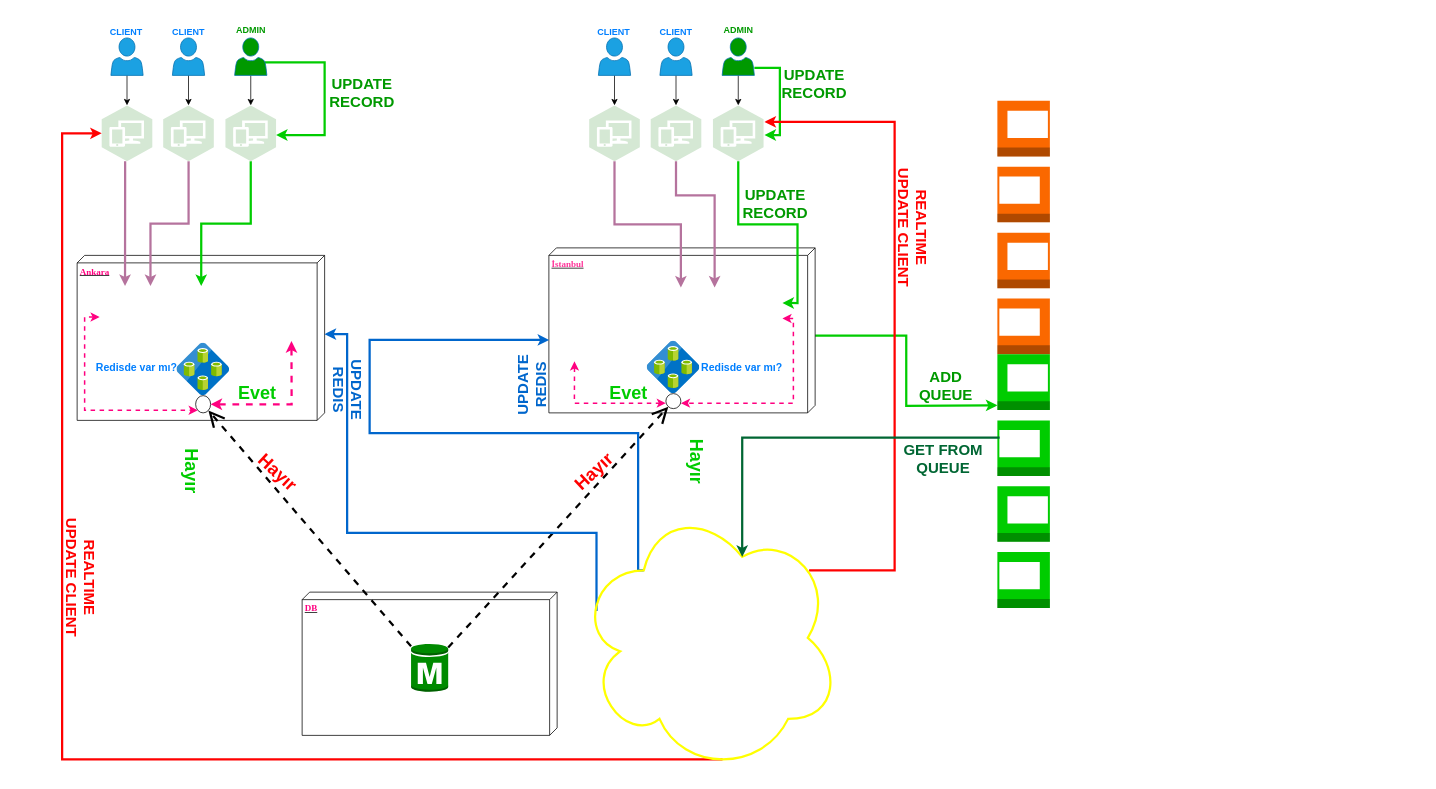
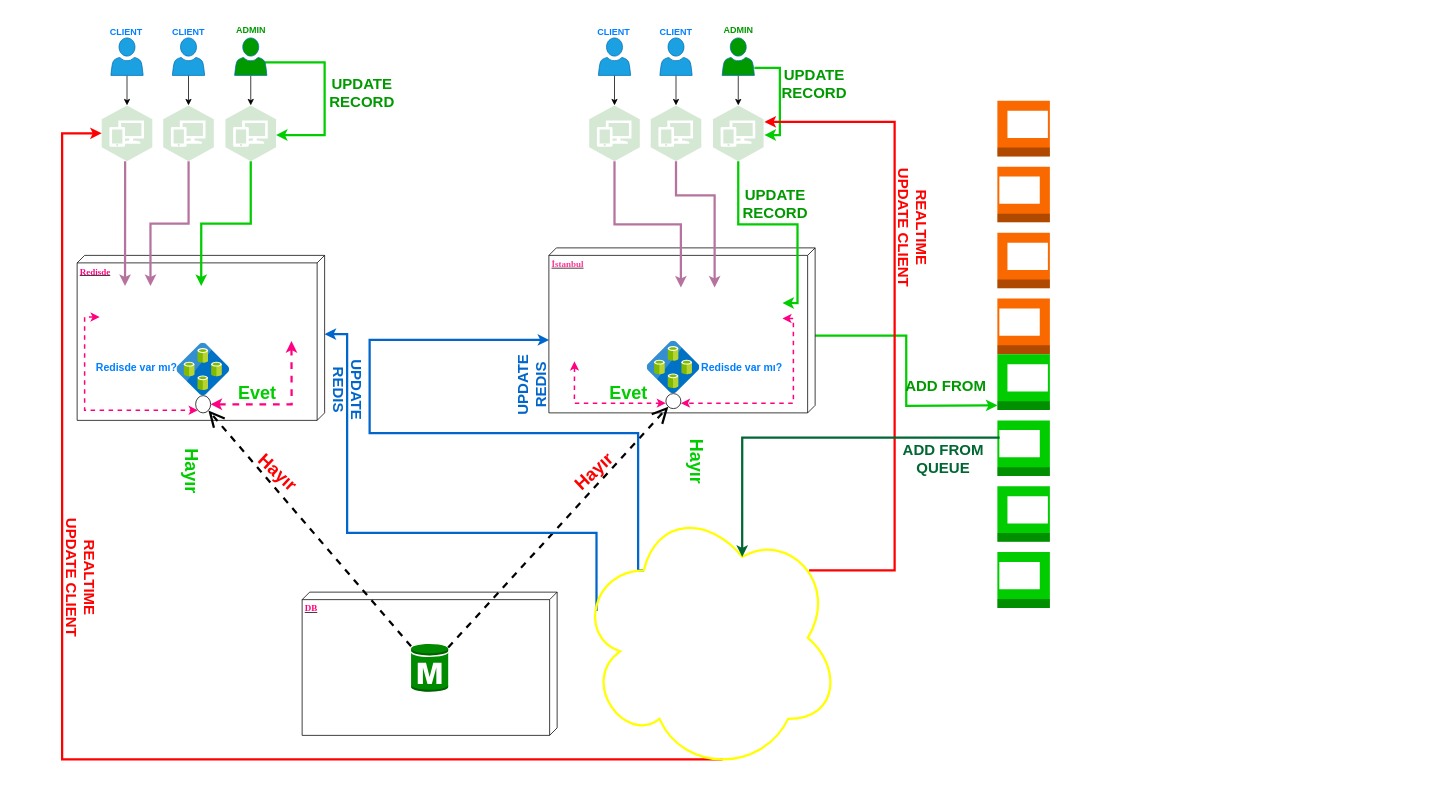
(95, 272) -> (96, 272)
(946, 385) -> (946, 385)
(943, 459) -> (943, 459)
